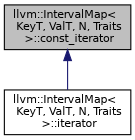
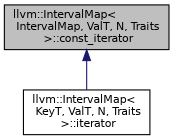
(68, 27) -> (87, 27)
